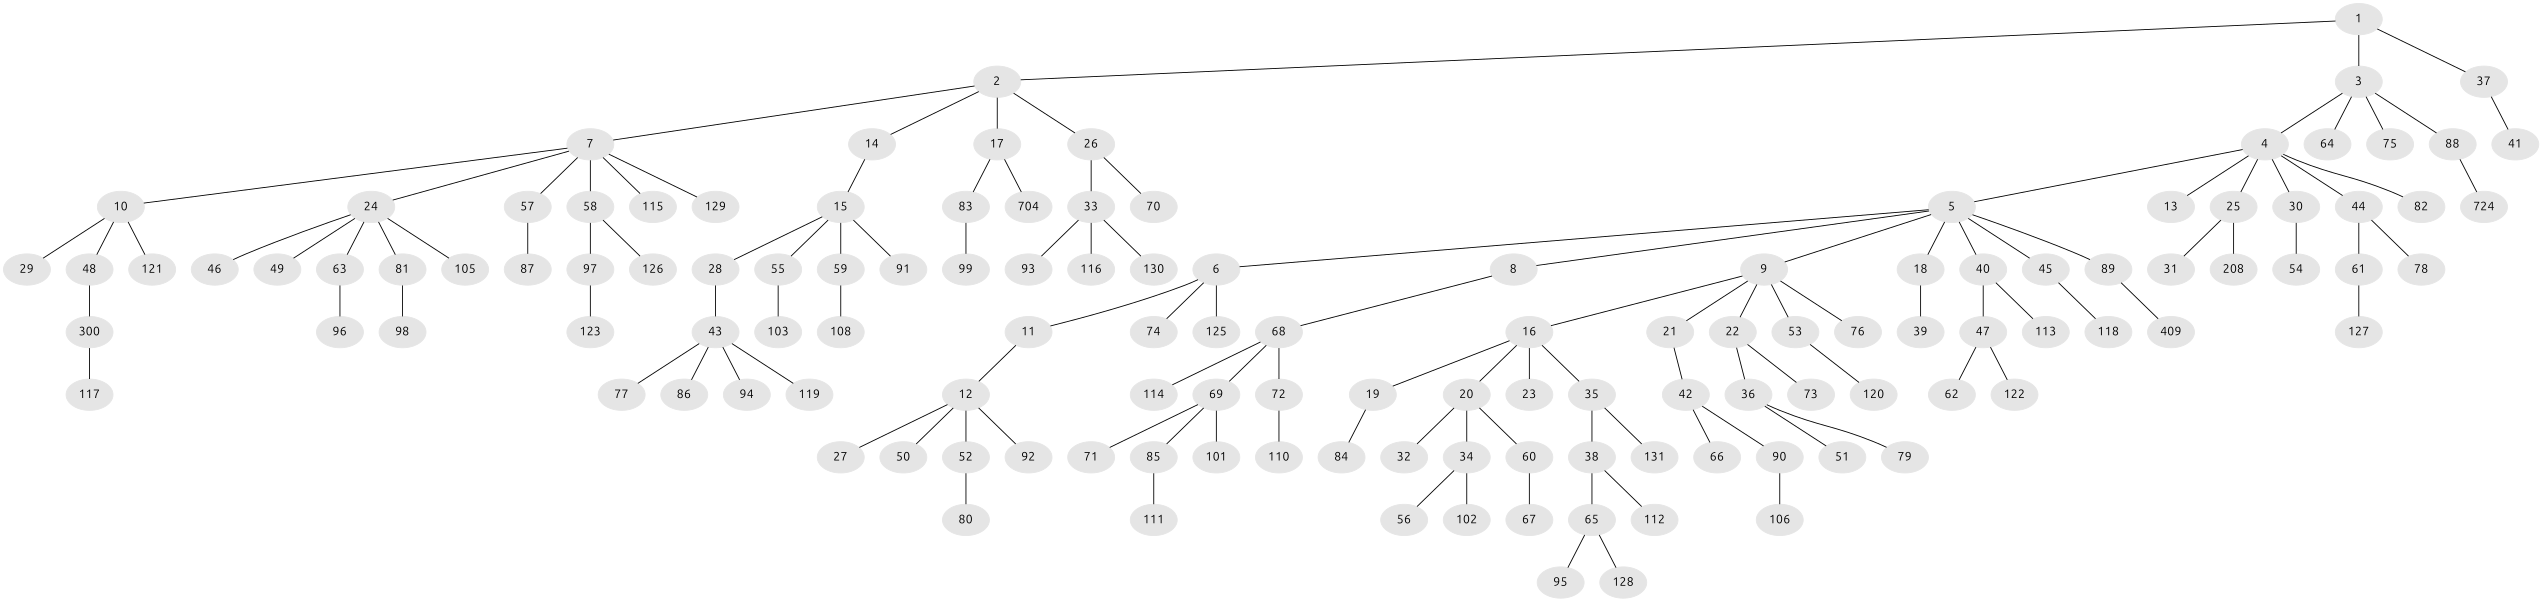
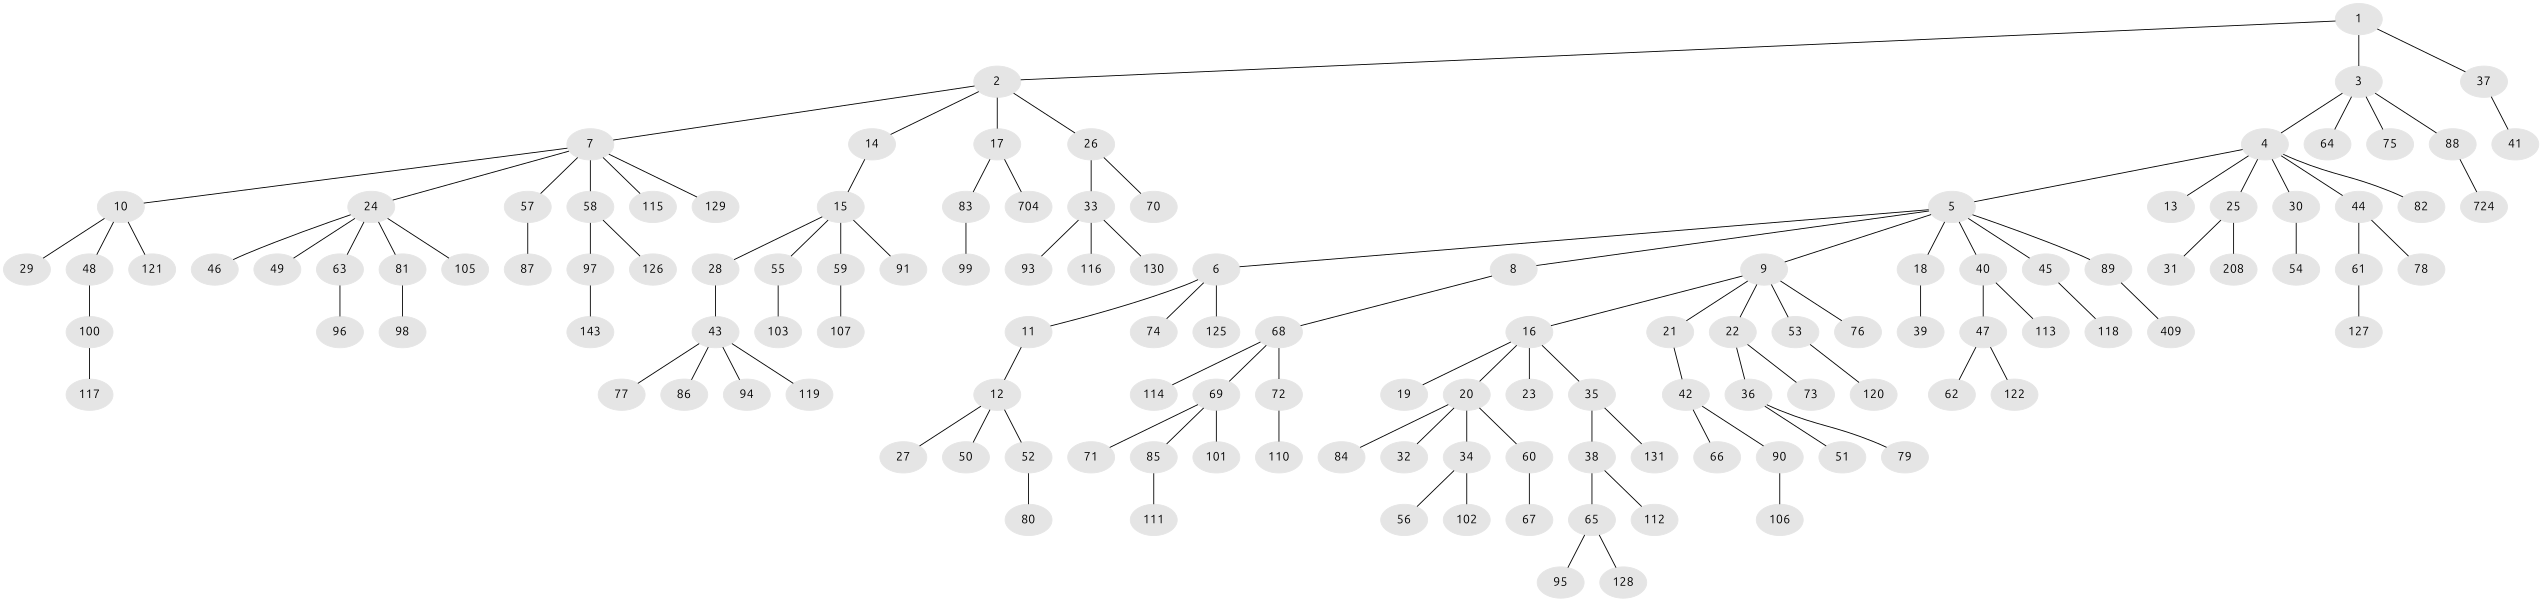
(90, 332) -> (90, 332)
(590, 332) -> (590, 332)
(841, 332) -> (841, 332)
(1357, 426) -> (1404, 426)
(1029, 457) -> none
